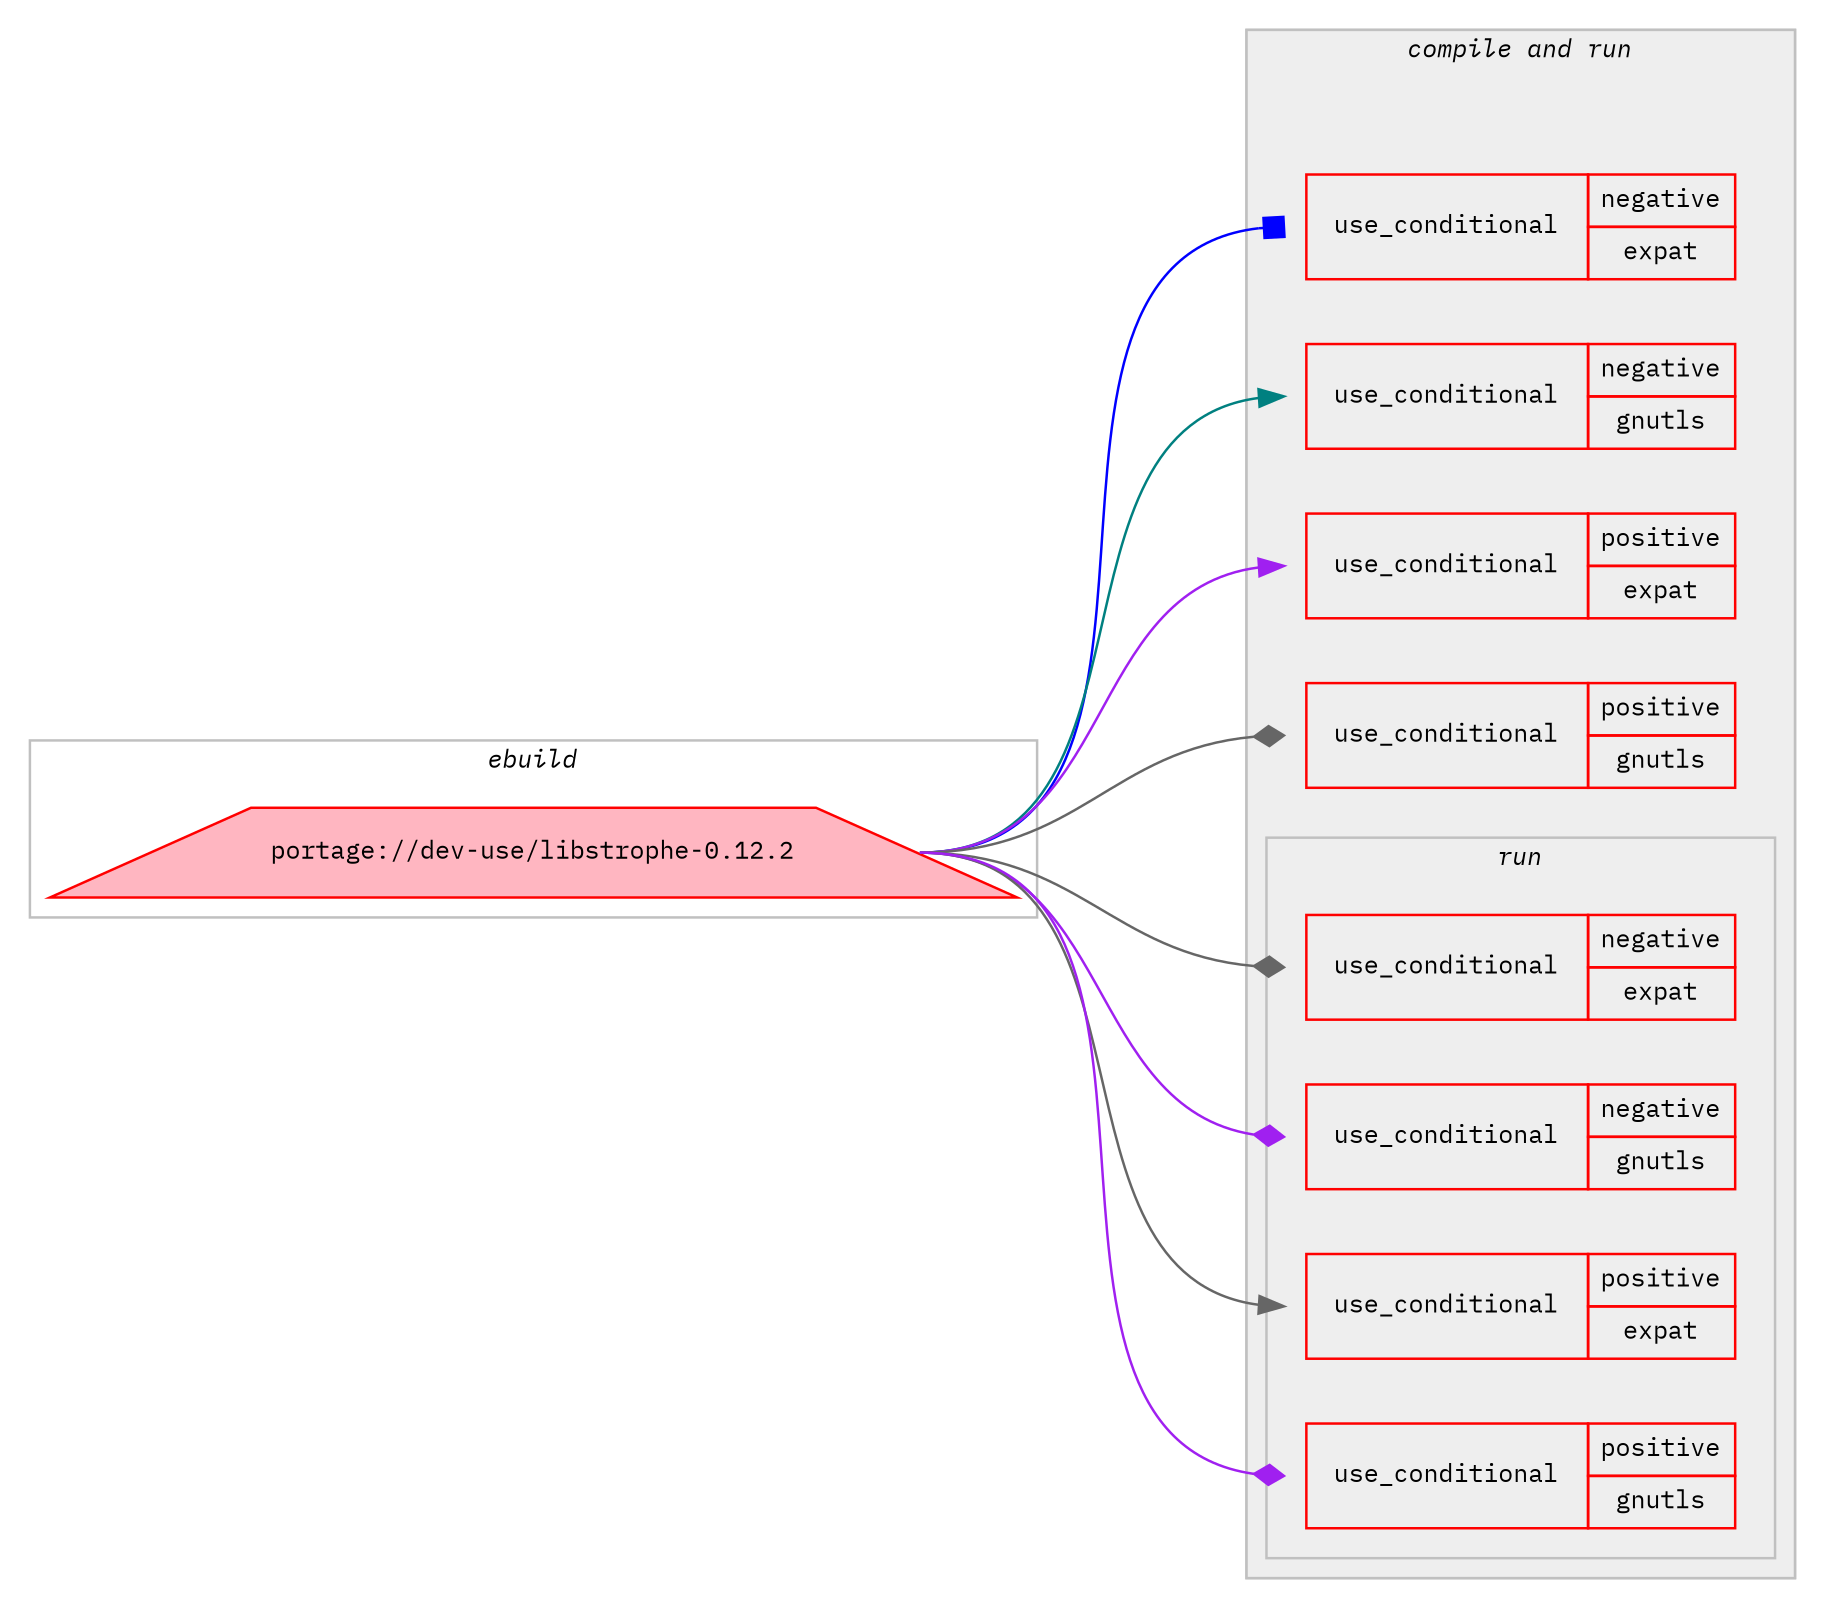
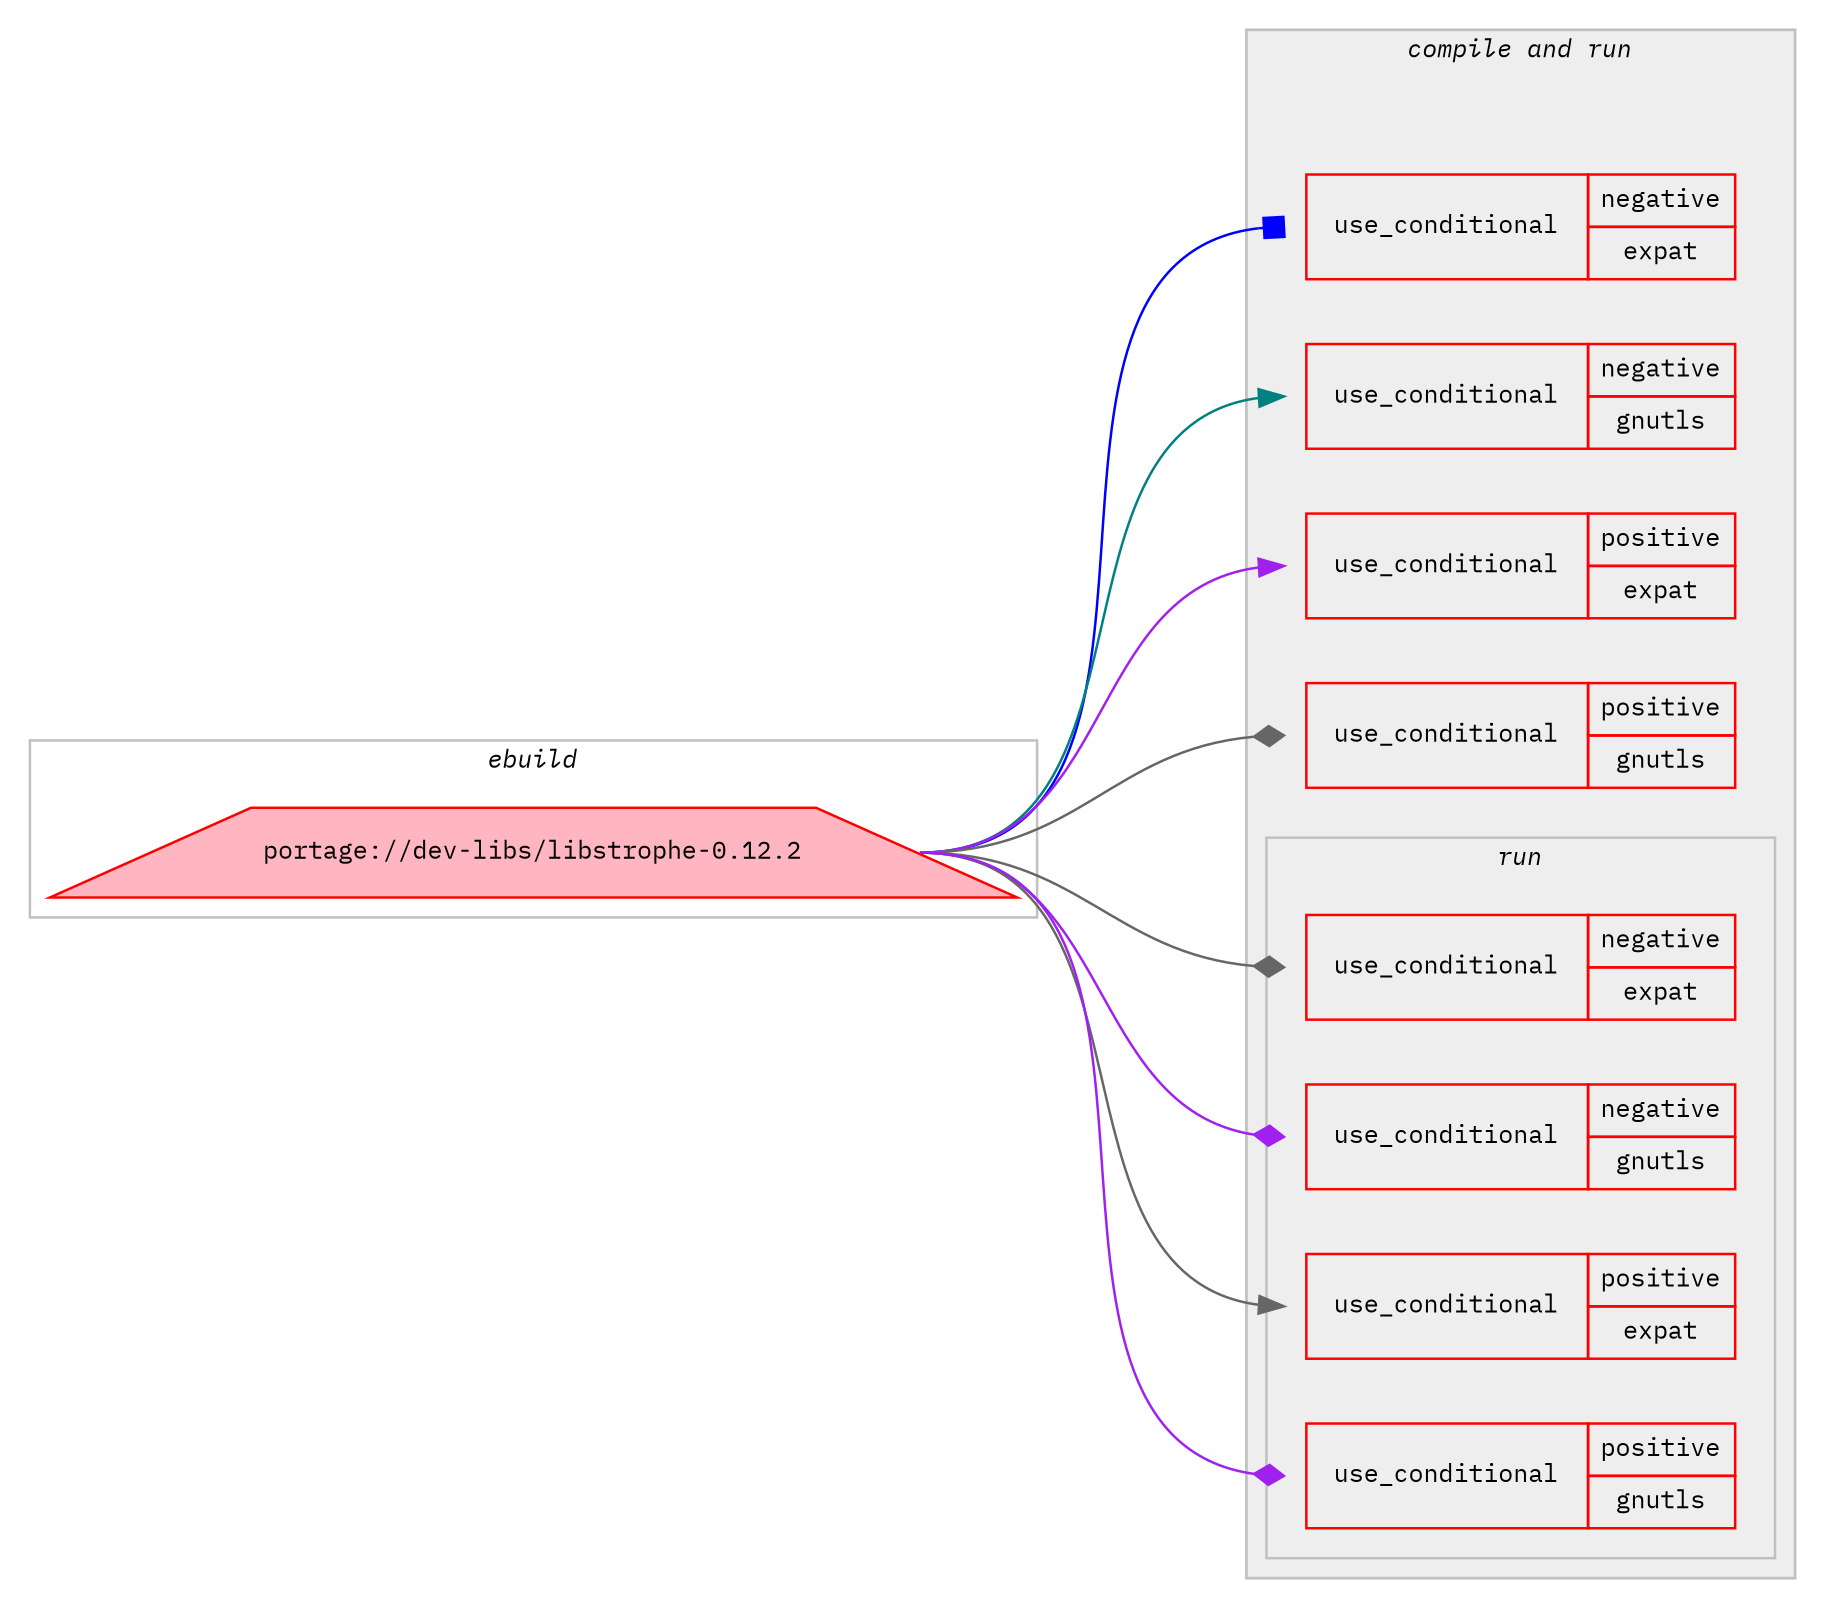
(534, 853) -> (534, 853)
